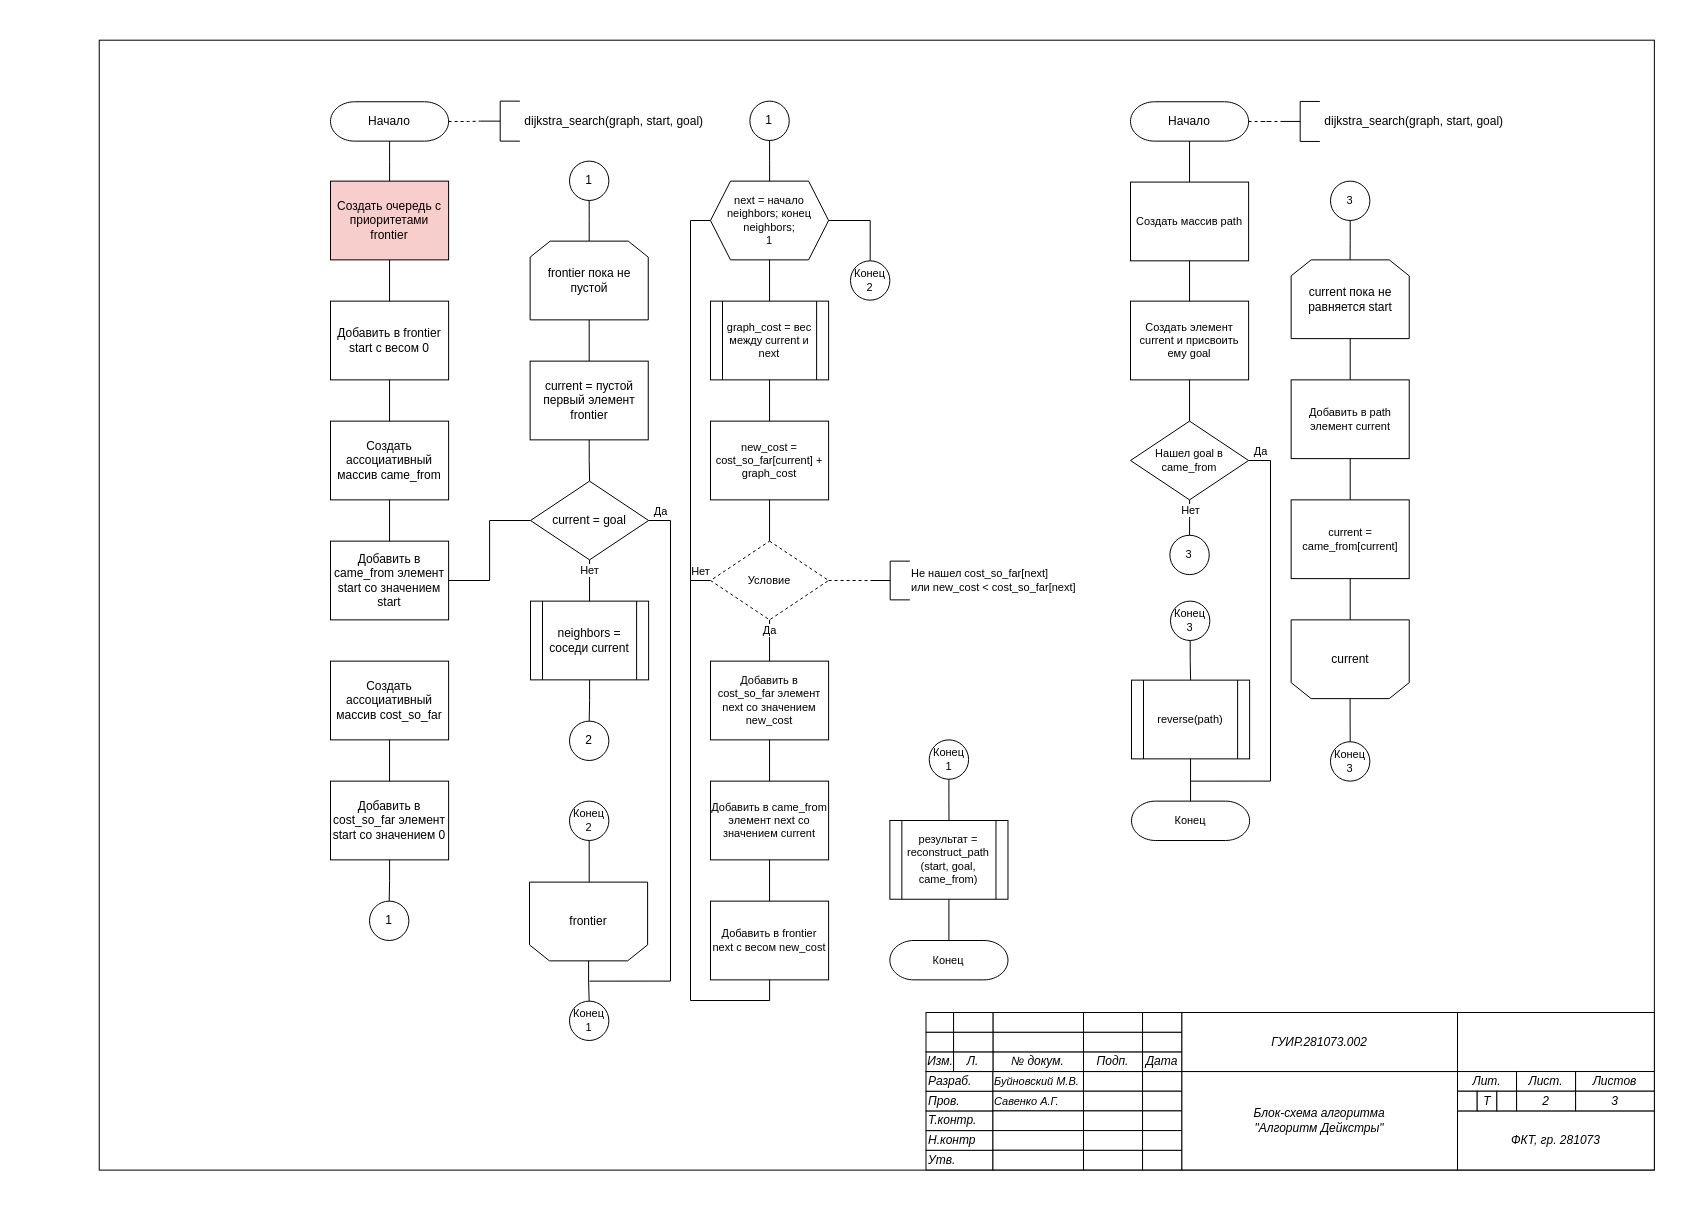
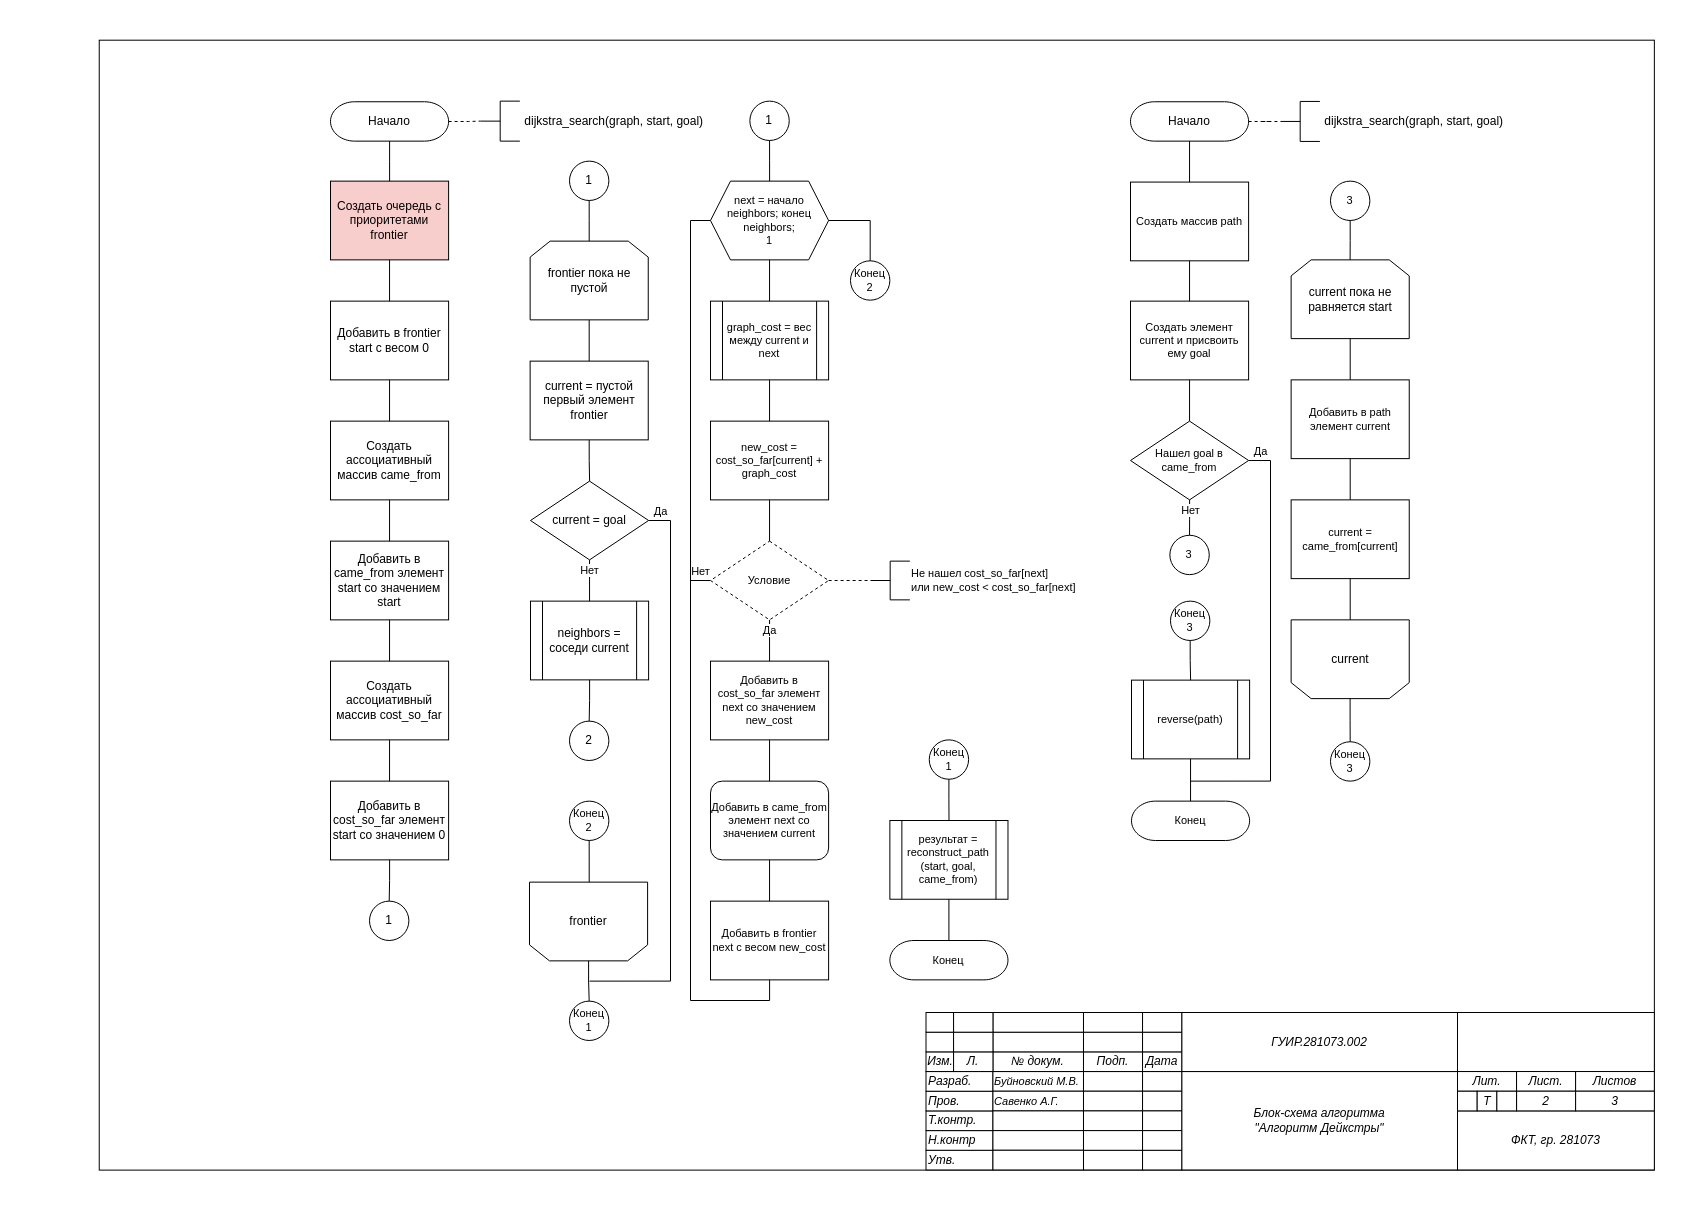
(490, 551) -> (390, 640)
(770, 821) -> (770, 821)
